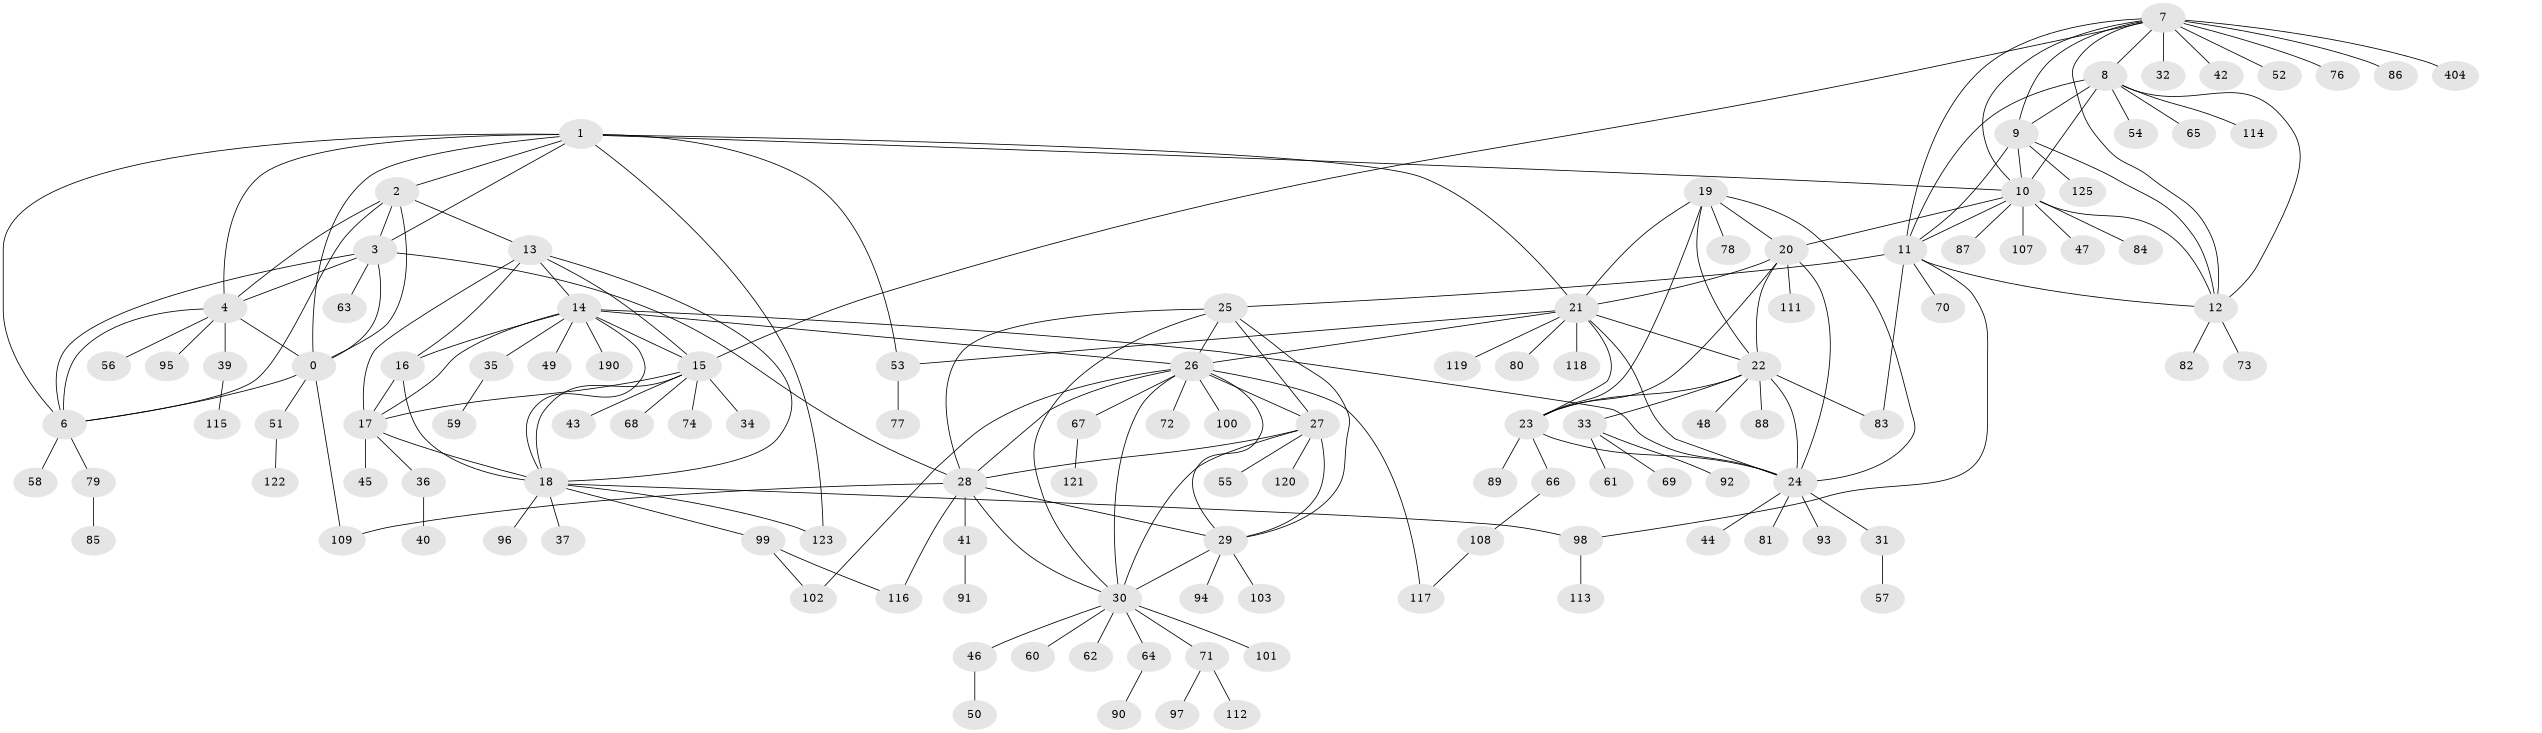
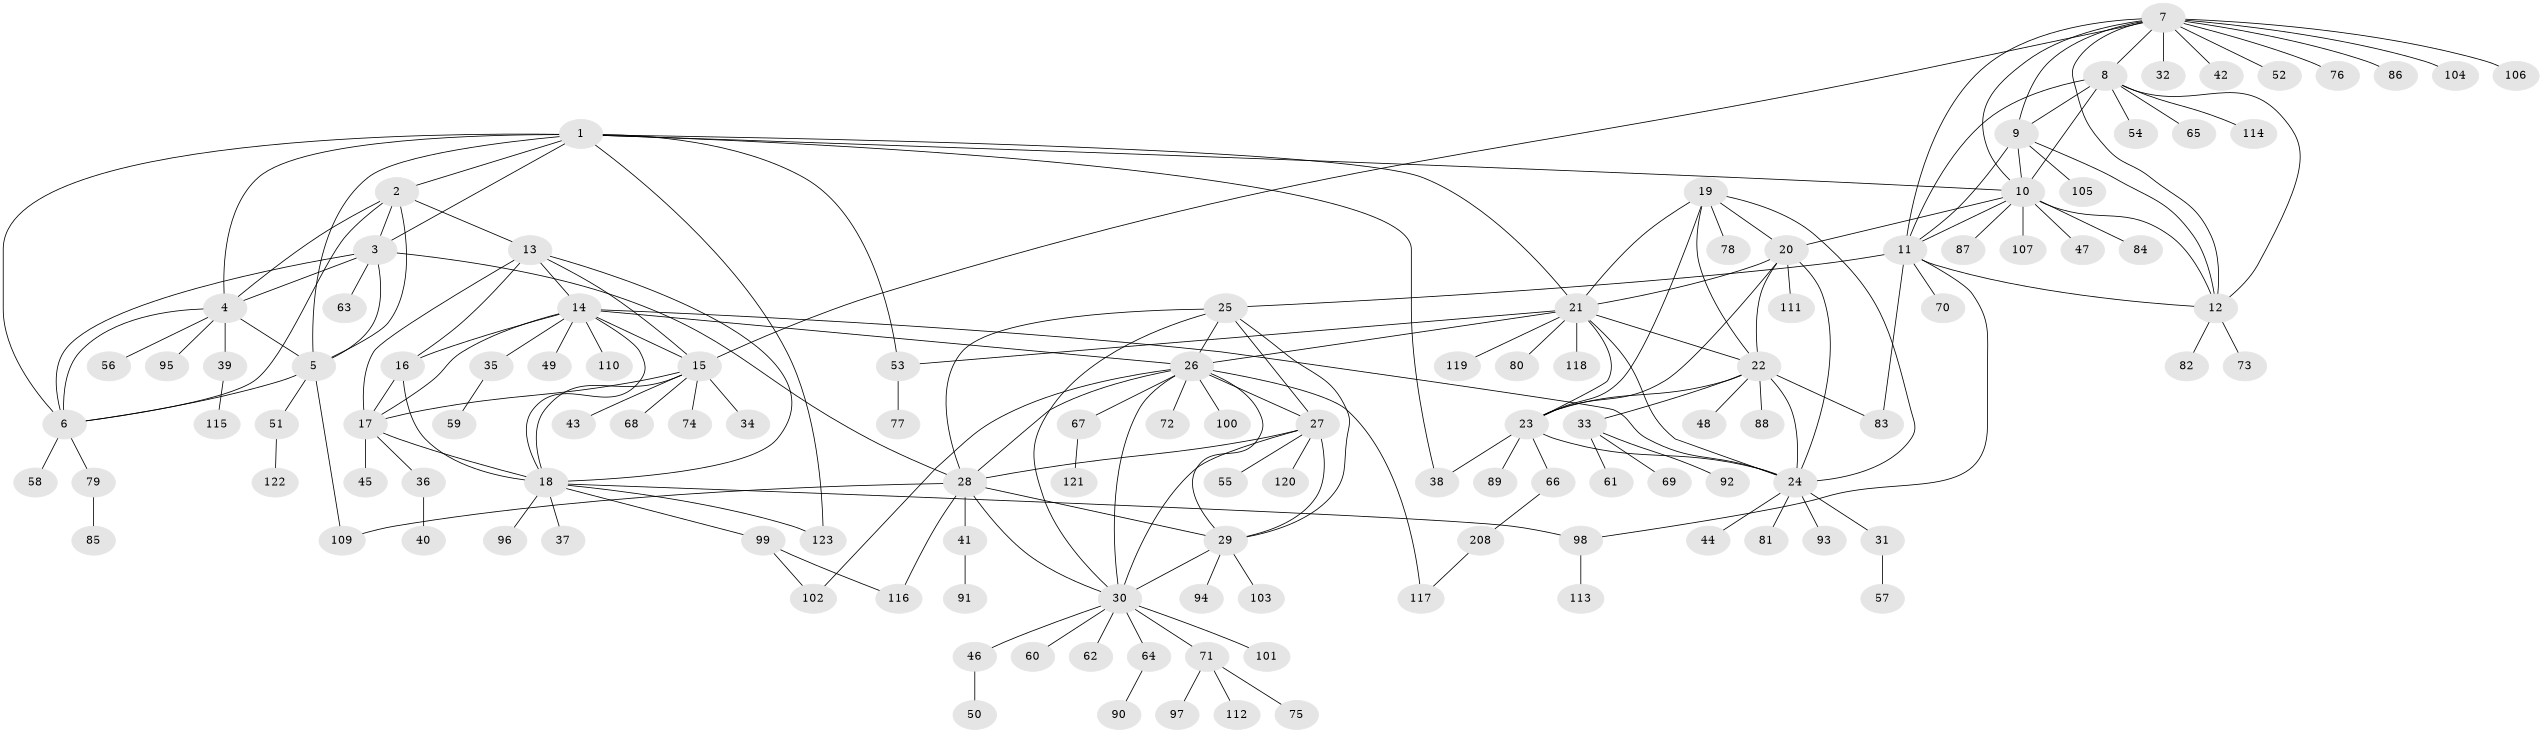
(2456, 76) -> (2456, 76)
none -> (2516, 76)
(2083, 192) -> (2083, 192)
(314, 366) -> (314, 366)
(609, 366) -> (609, 366)
none -> (1437, 483)
(1481, 541) -> (1481, 541)
none -> (1297, 715)
